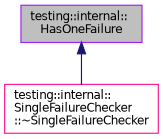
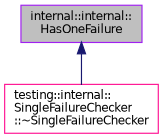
(81, 24) -> (81, 24)
